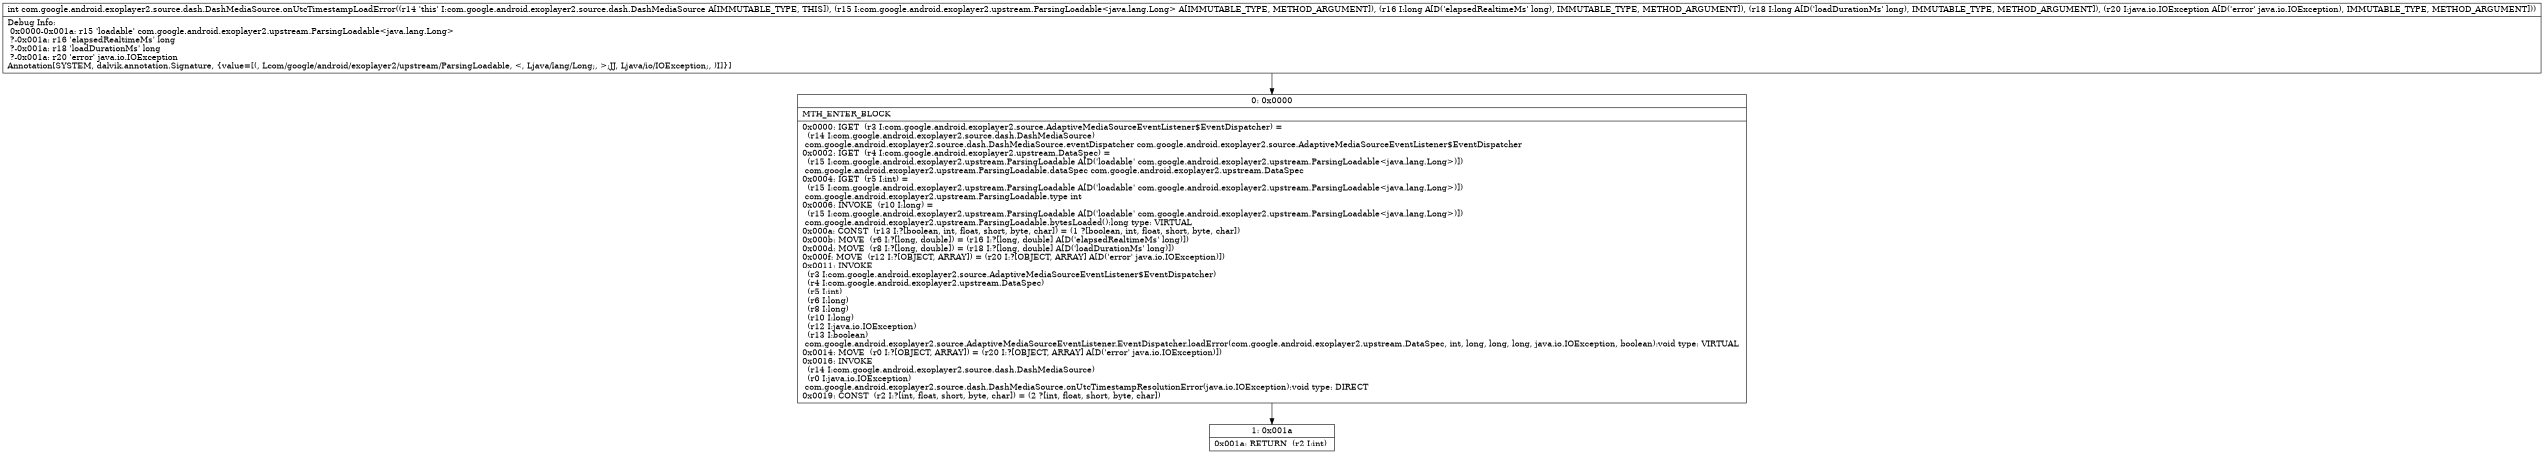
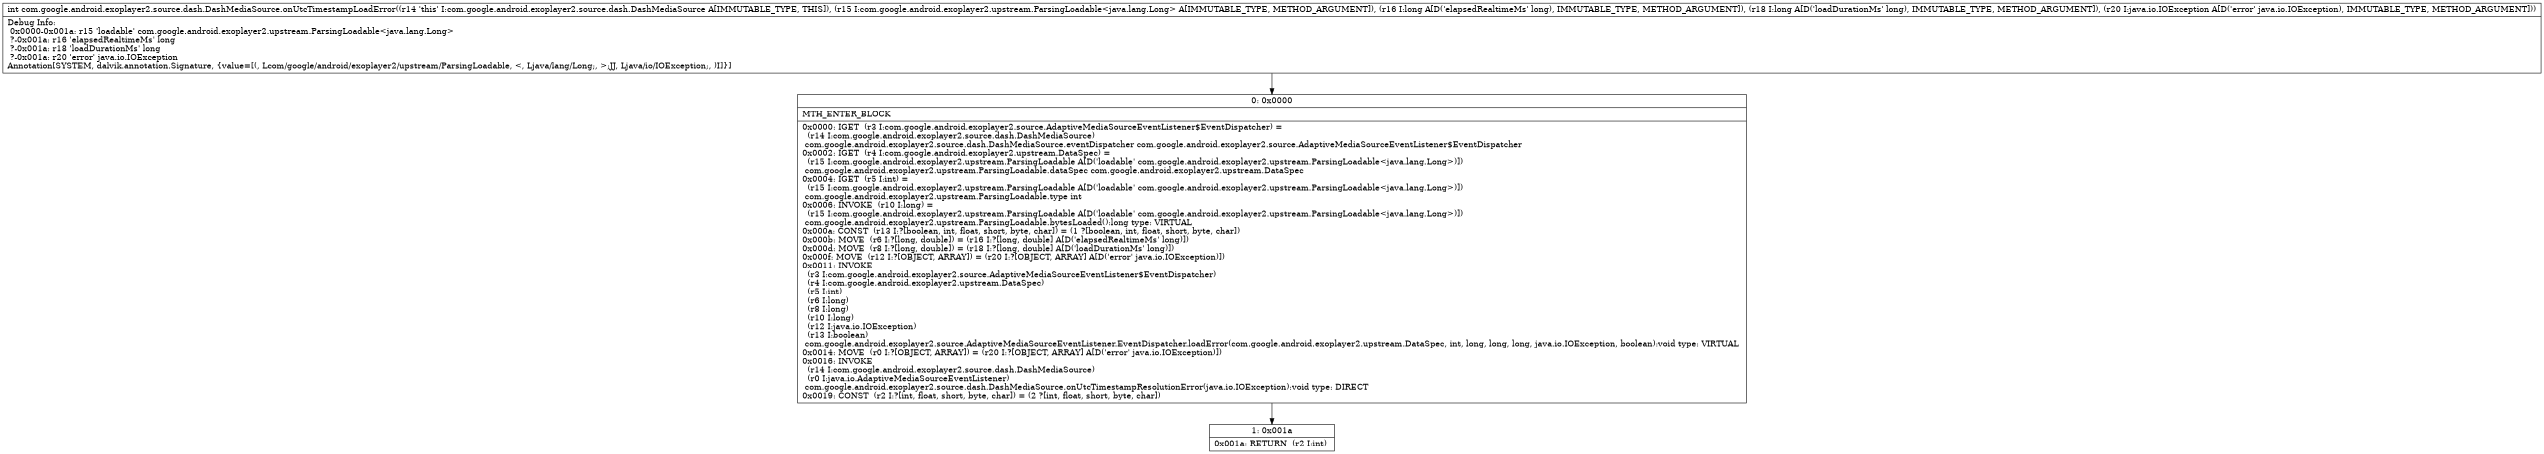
(857, 379) -> (906, 379)
